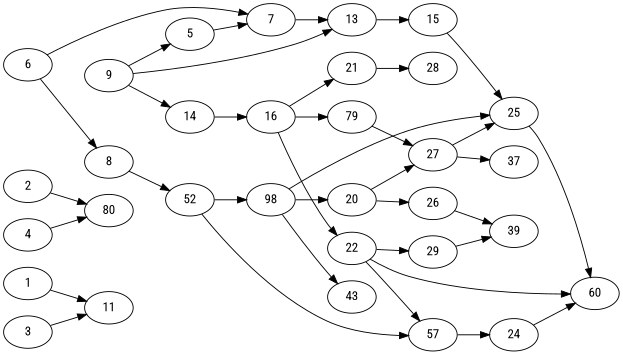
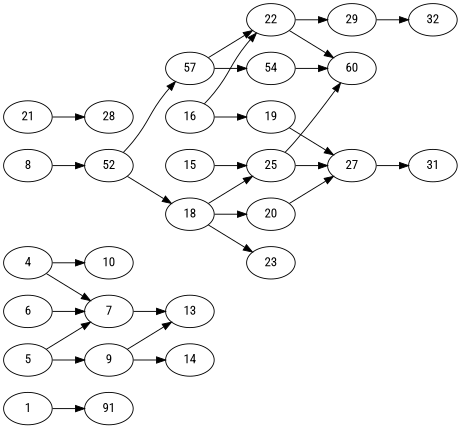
(388, 20) -> none
(145, 57) -> (64, 360)
(308, 95) -> none
(66, 110) -> none
(226, 117) -> none
(352, 117) -> (271, 117)
(469, 136) -> (307, 166)
(514, 162) -> (433, 166)
(28, 186) -> none
(271, 200) -> (190, 214)
(433, 203) -> none
(109, 211) -> (109, 263)
(514, 231) -> (433, 20)
none -> (65, 285)
(390, 288) -> (227, 46)
(352, 297) -> (271, 263)
(109, 308) -> (109, 409)
(28, 332) -> none
(514, 335) -> (271, 68)
